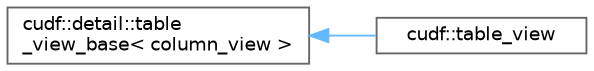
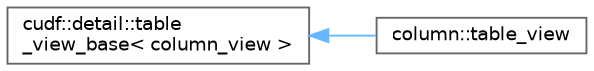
(482, 36) -> (482, 36)
